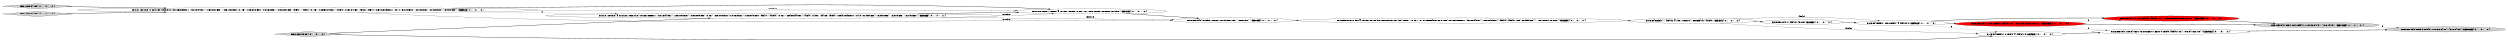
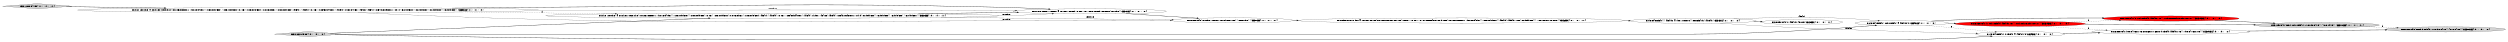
(37, 14) -> none
(1848, 23) -> (1109, 34)
